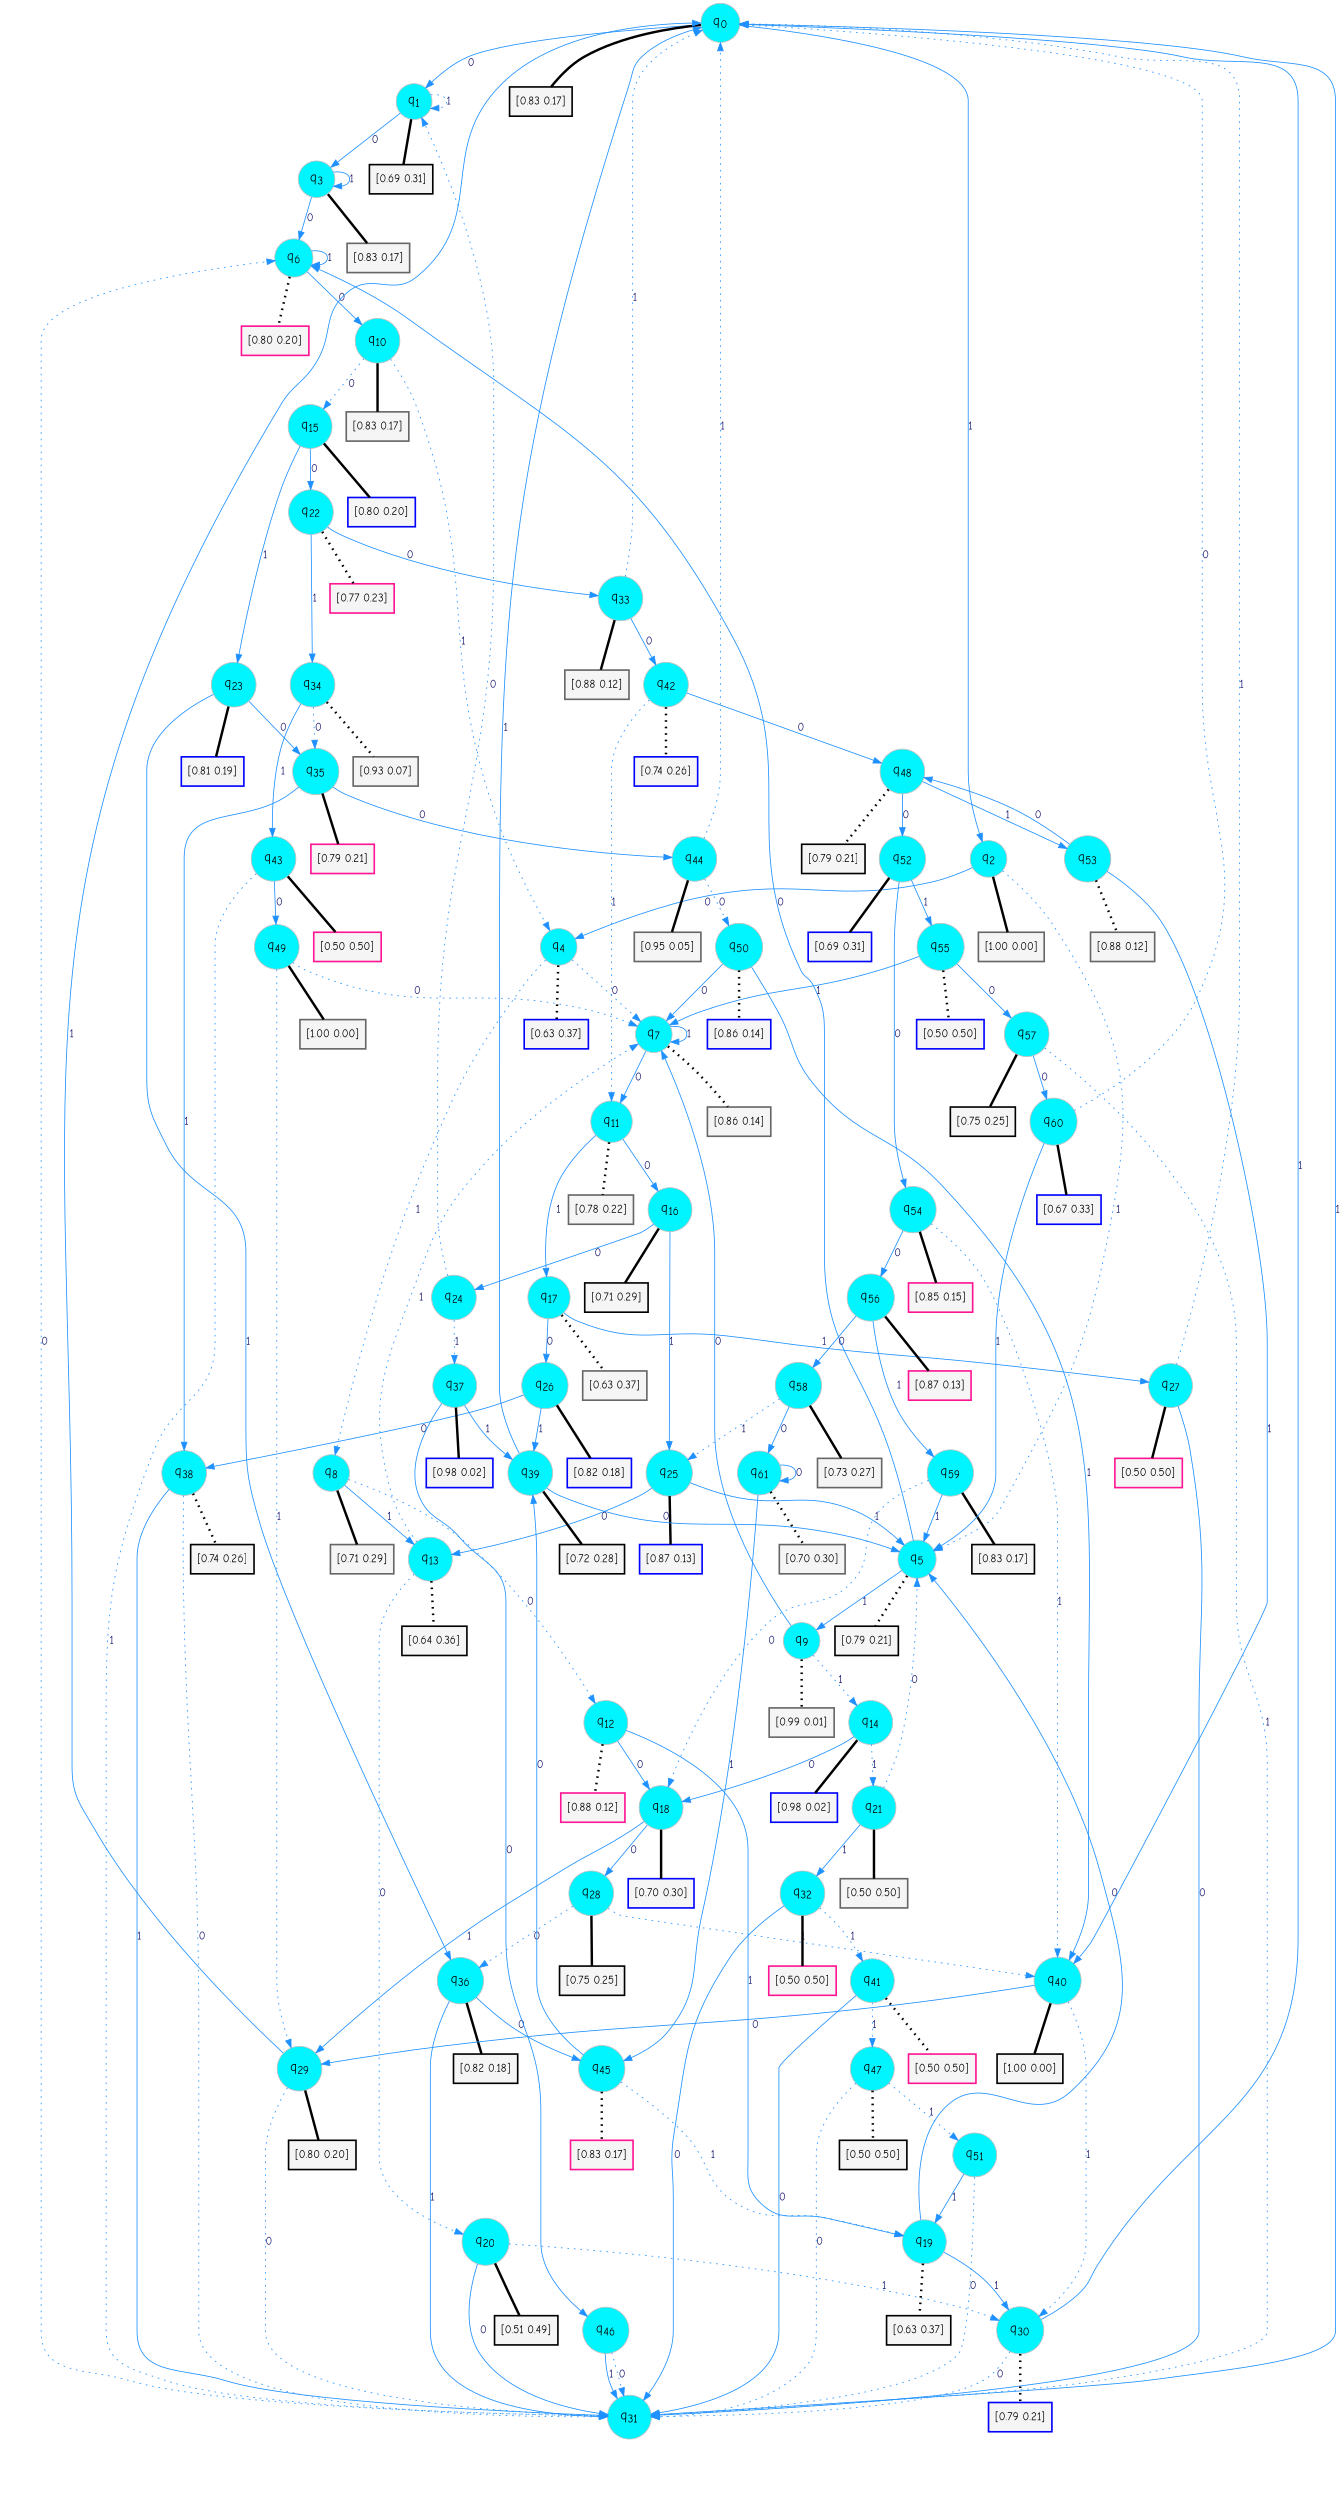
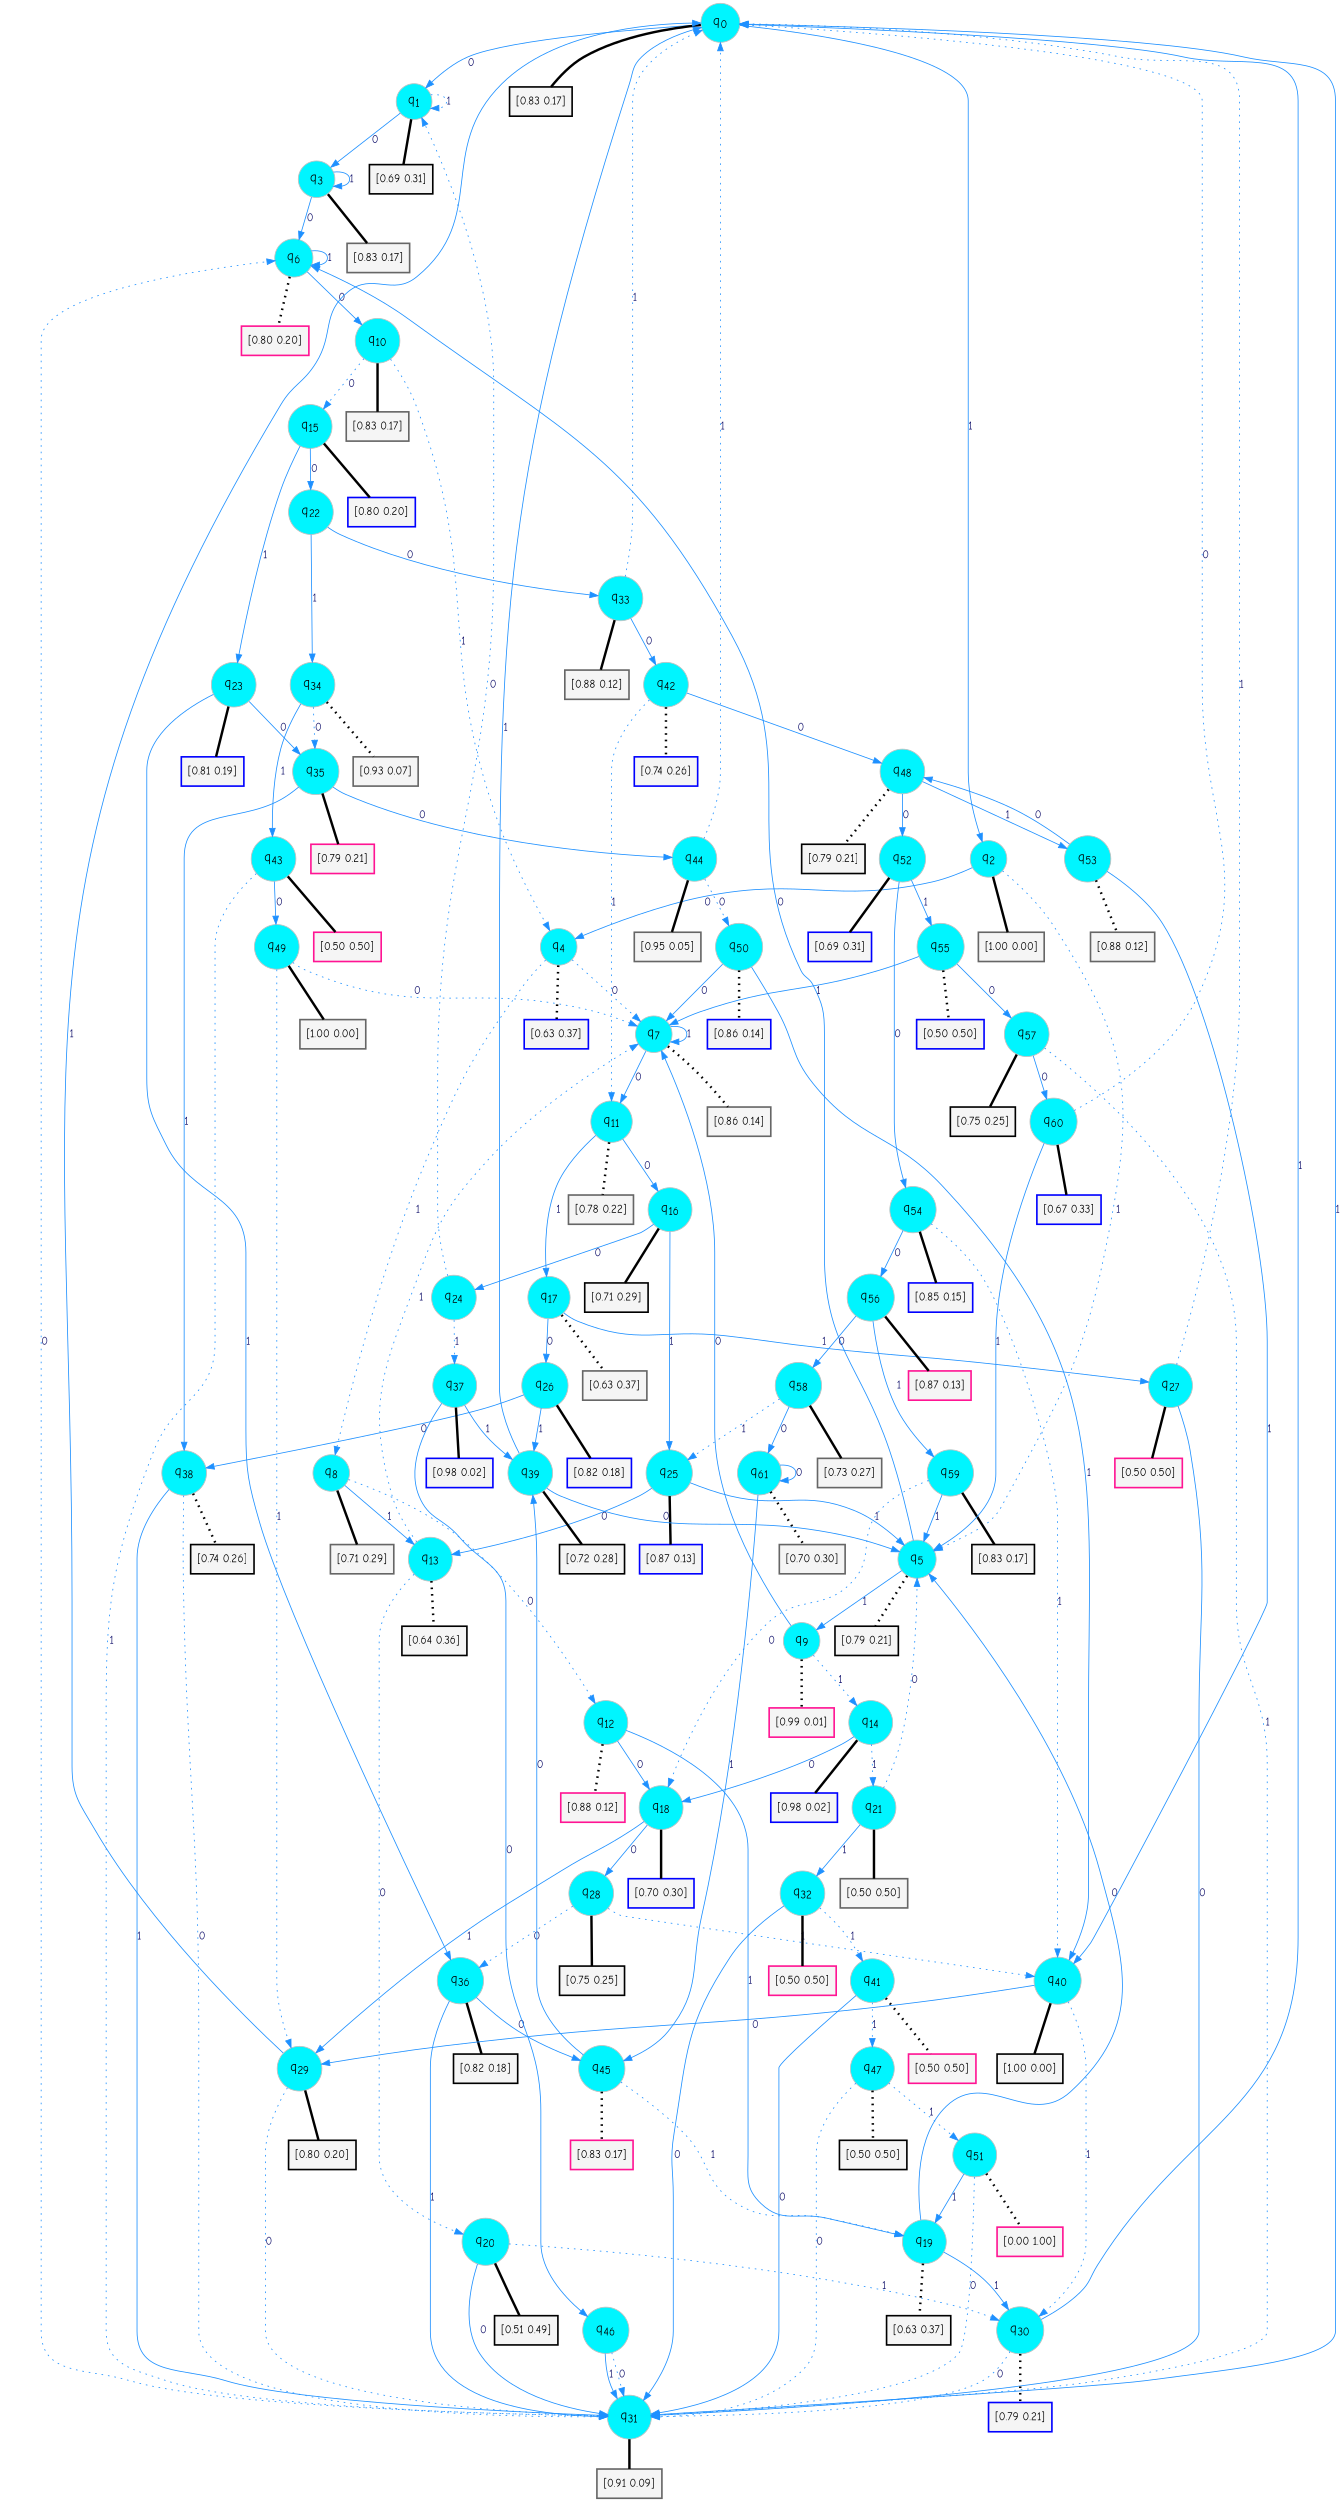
(362, 598) -> none
(941, 1298) -> (941, 1298)
(802, 1723) -> (802, 1723)
none -> (1030, 2242)
none -> (629, 2484)
